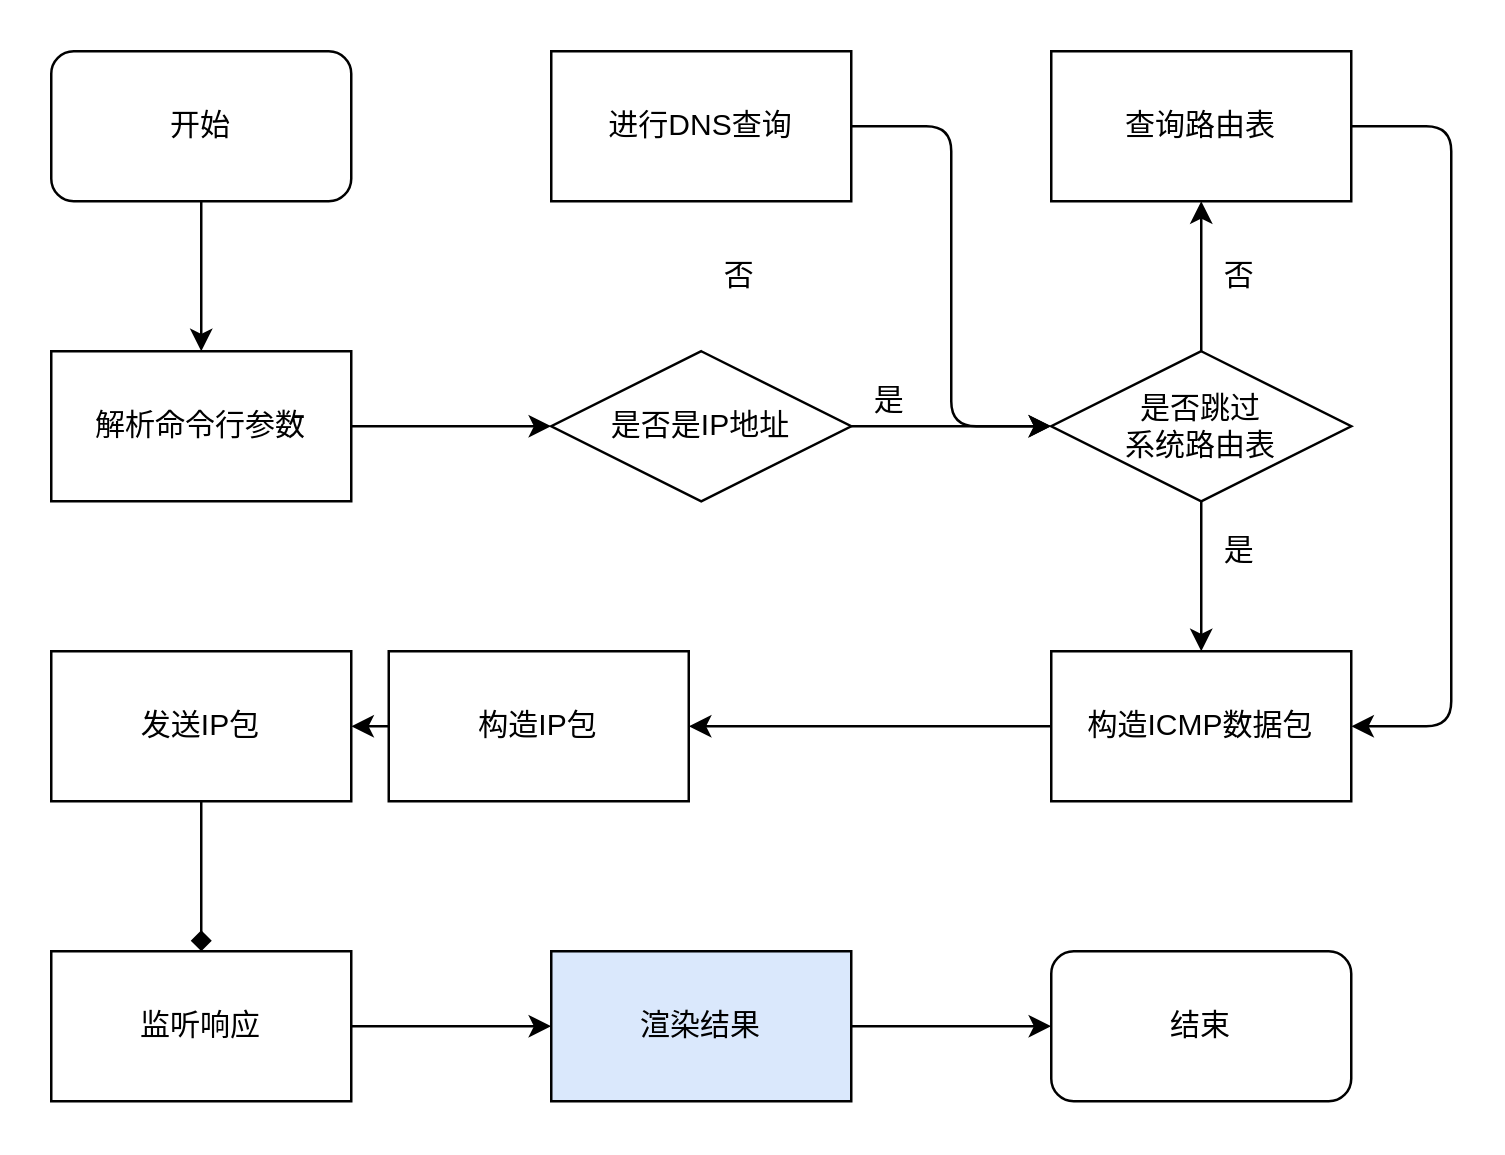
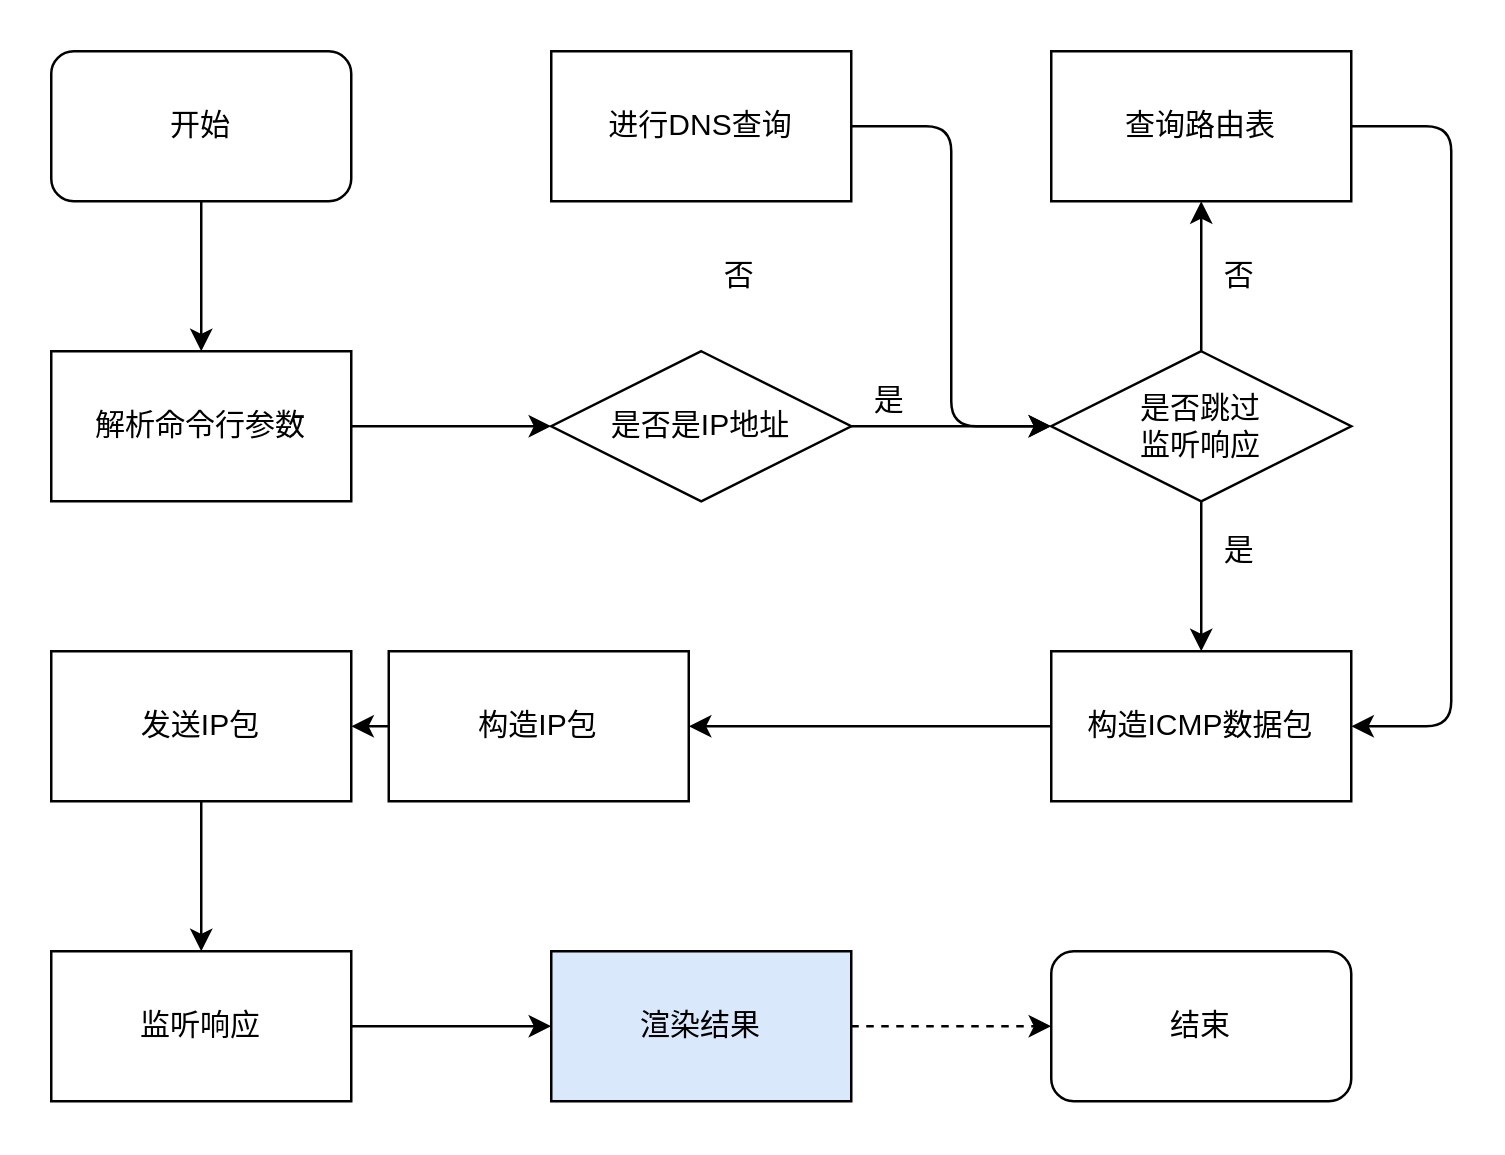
(1201, 426) -> (1201, 426)
(201, 931) -> (201, 932)
(942, 1026) -> (942, 1026)
